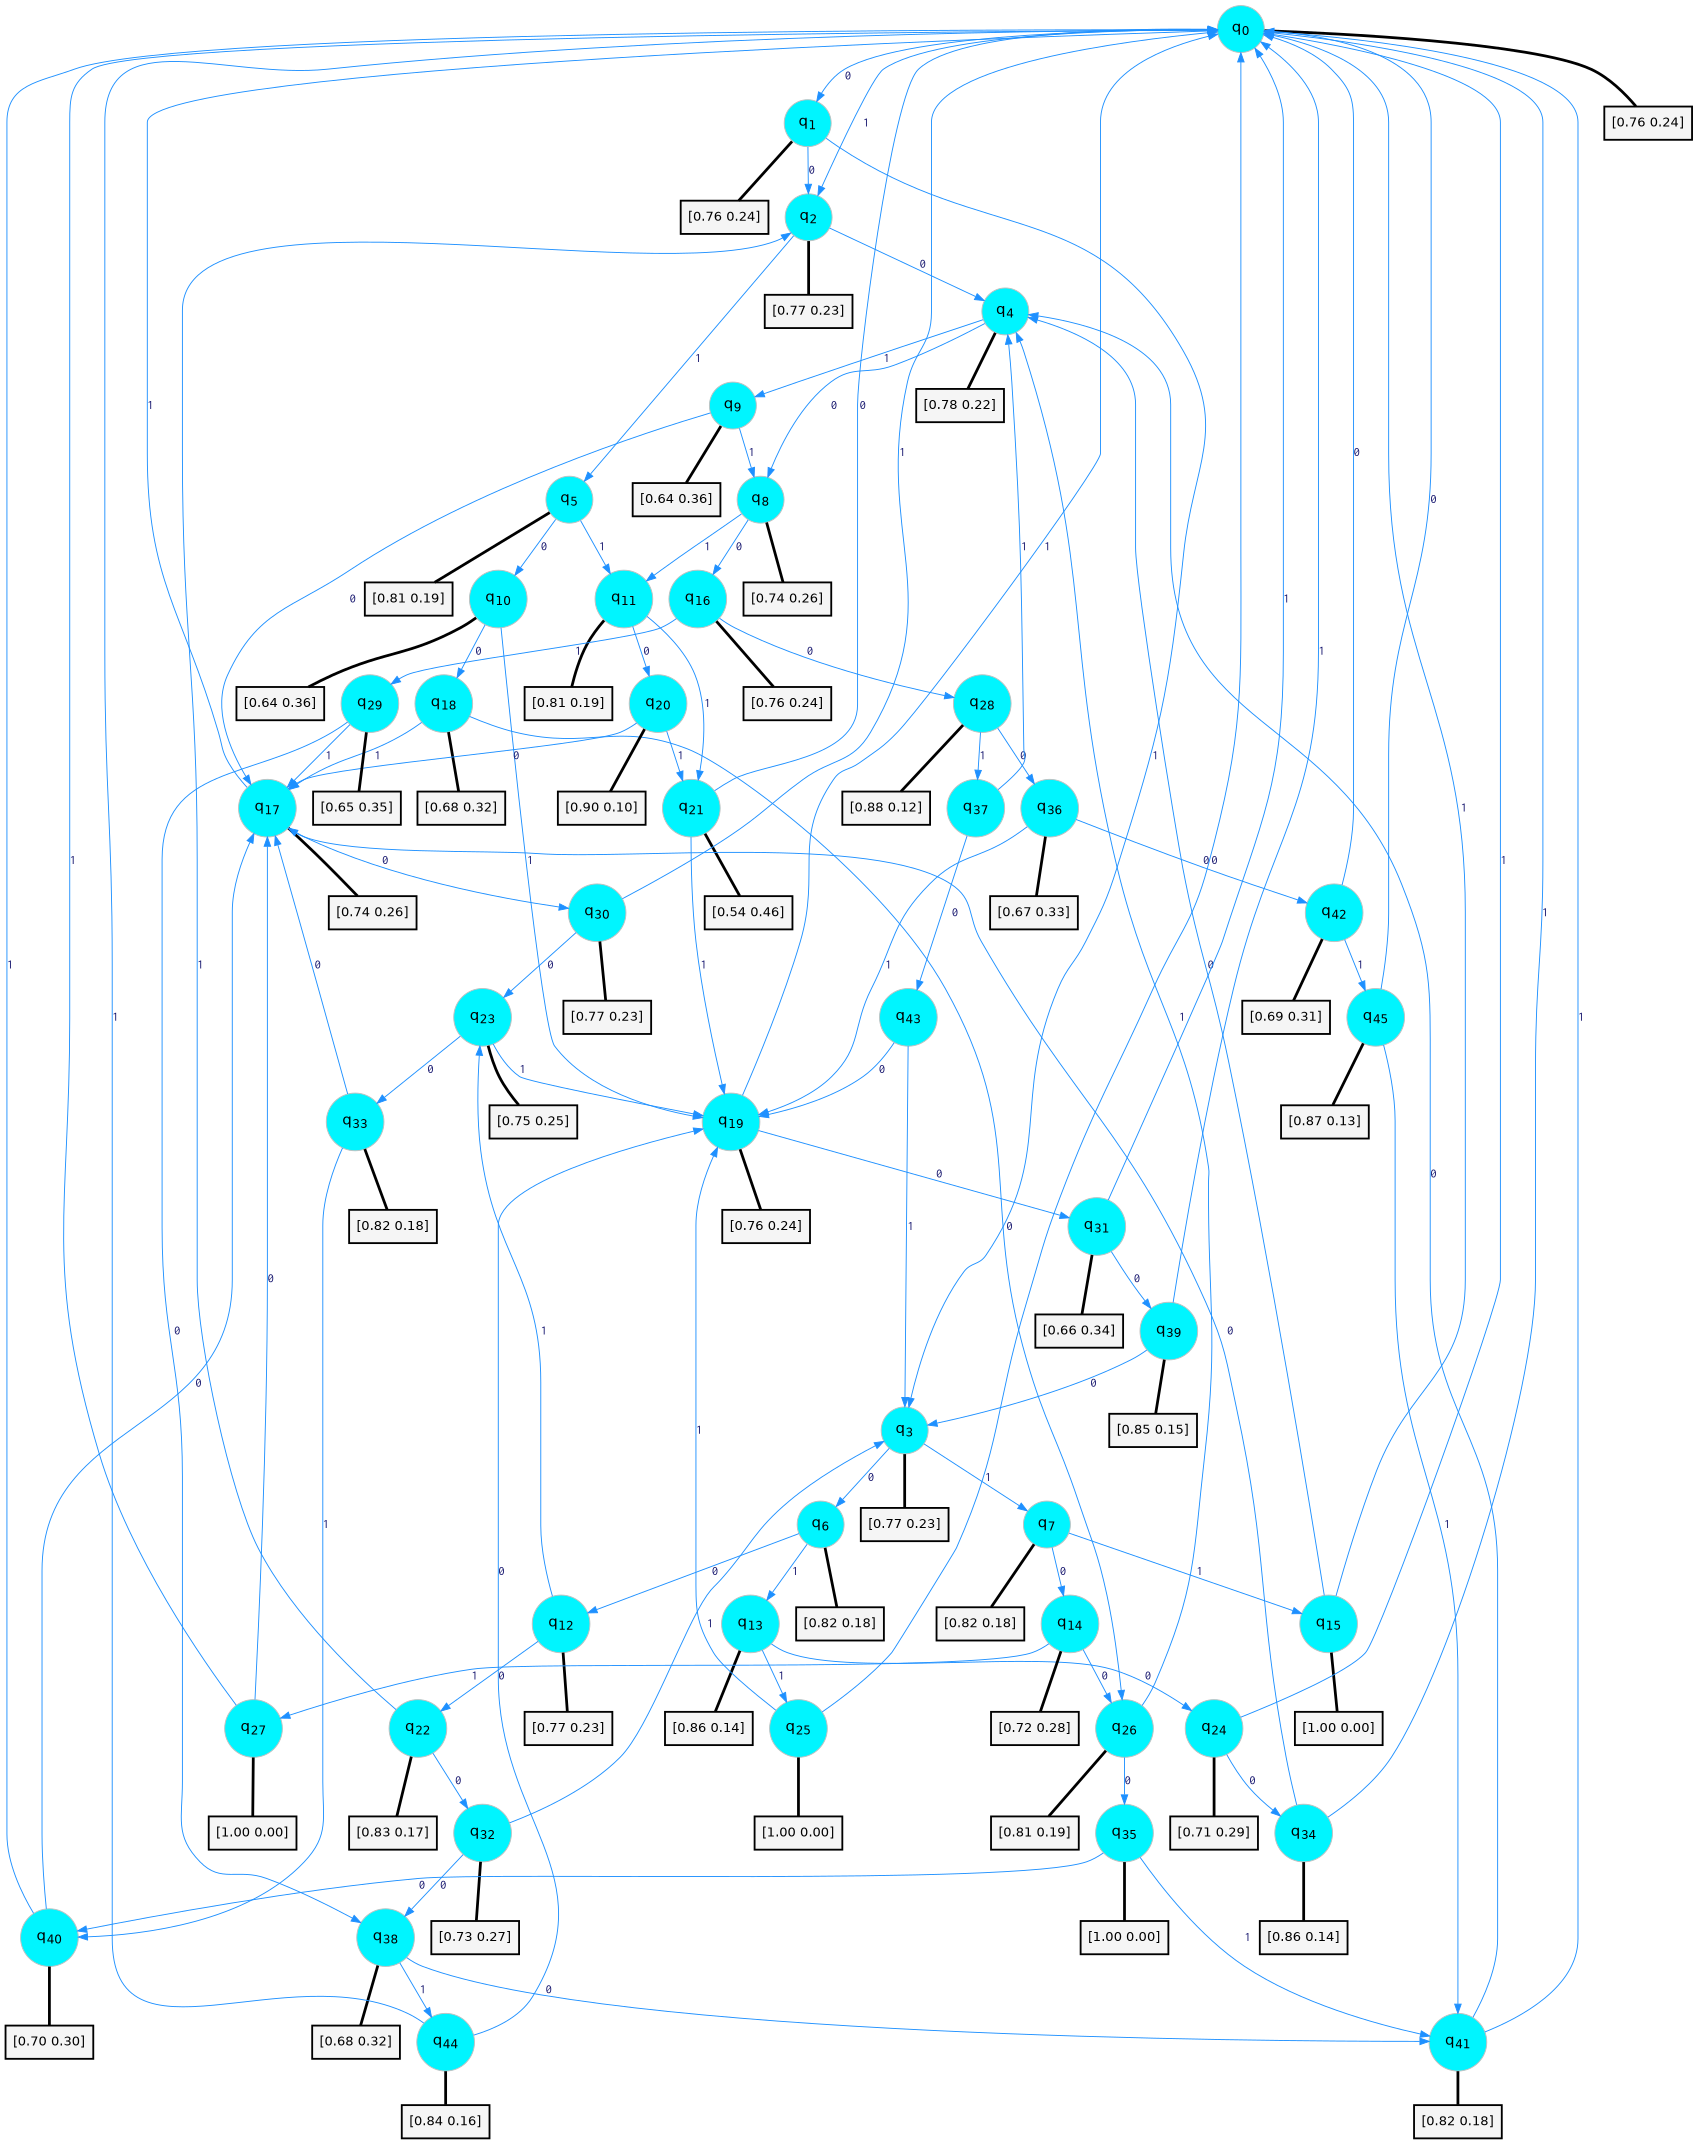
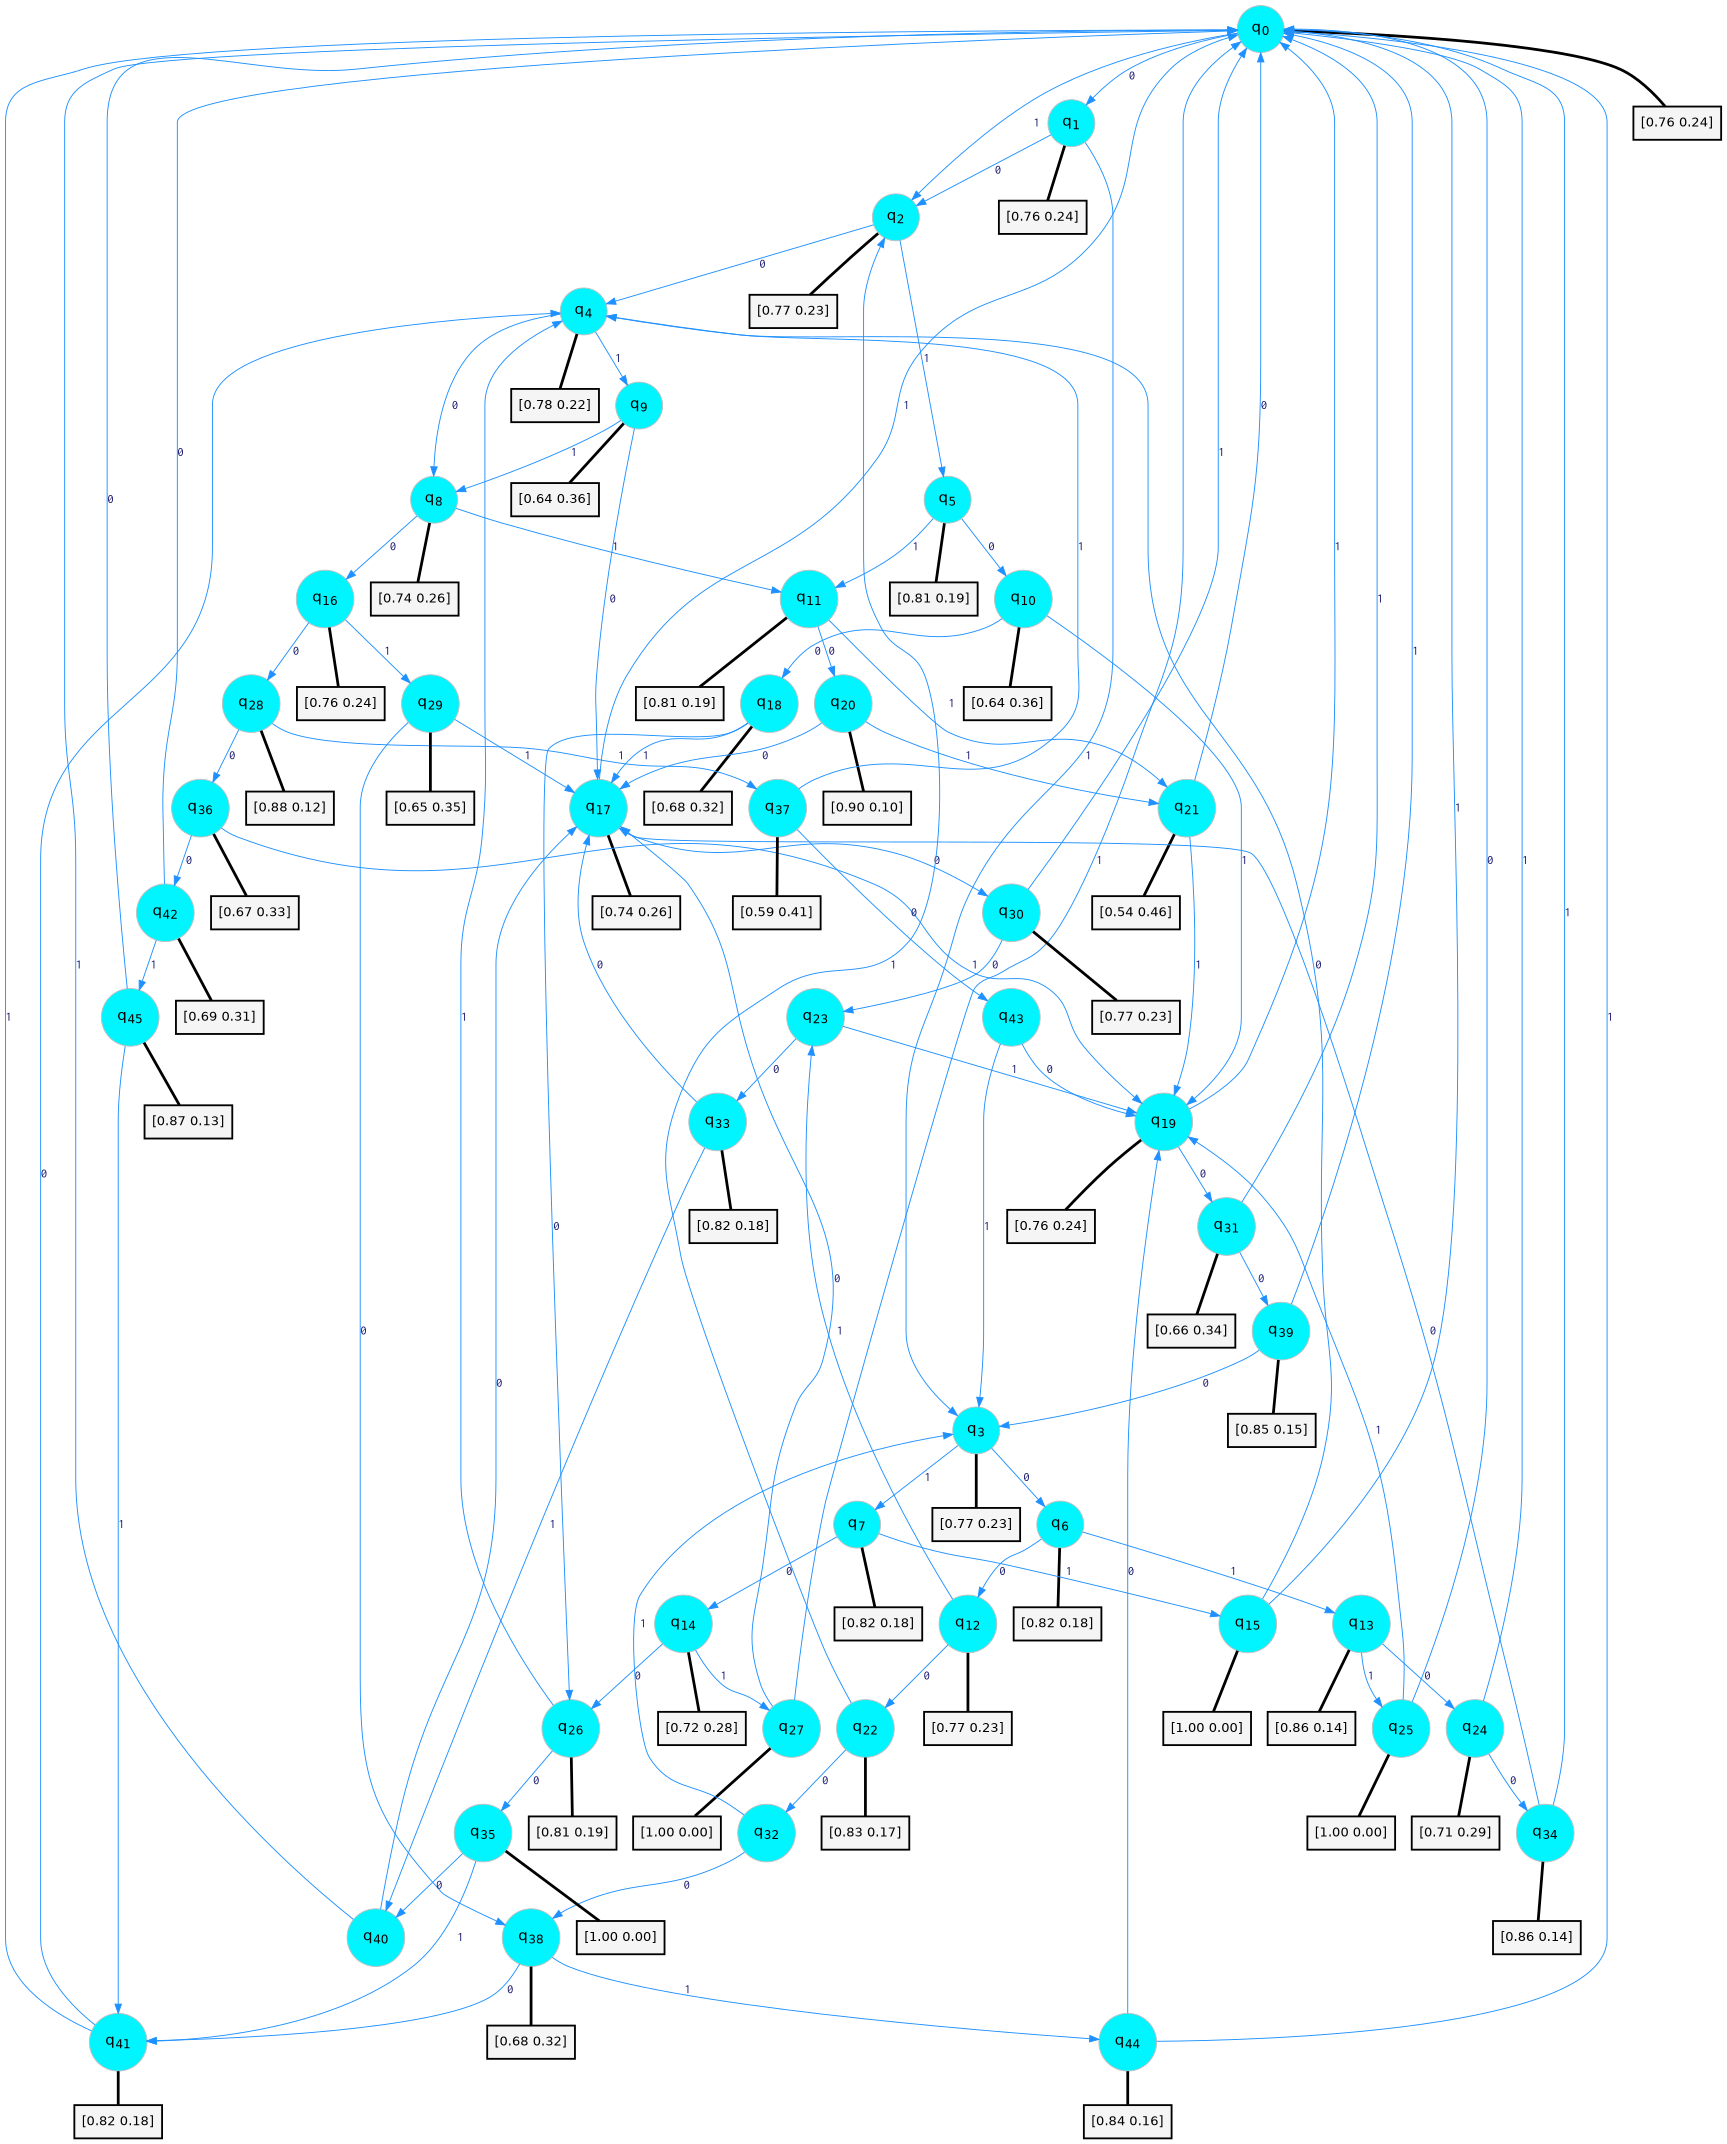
none -> (777, 913)
(533, 1122) -> none
(475, 1938) -> none
(49, 2042) -> none
